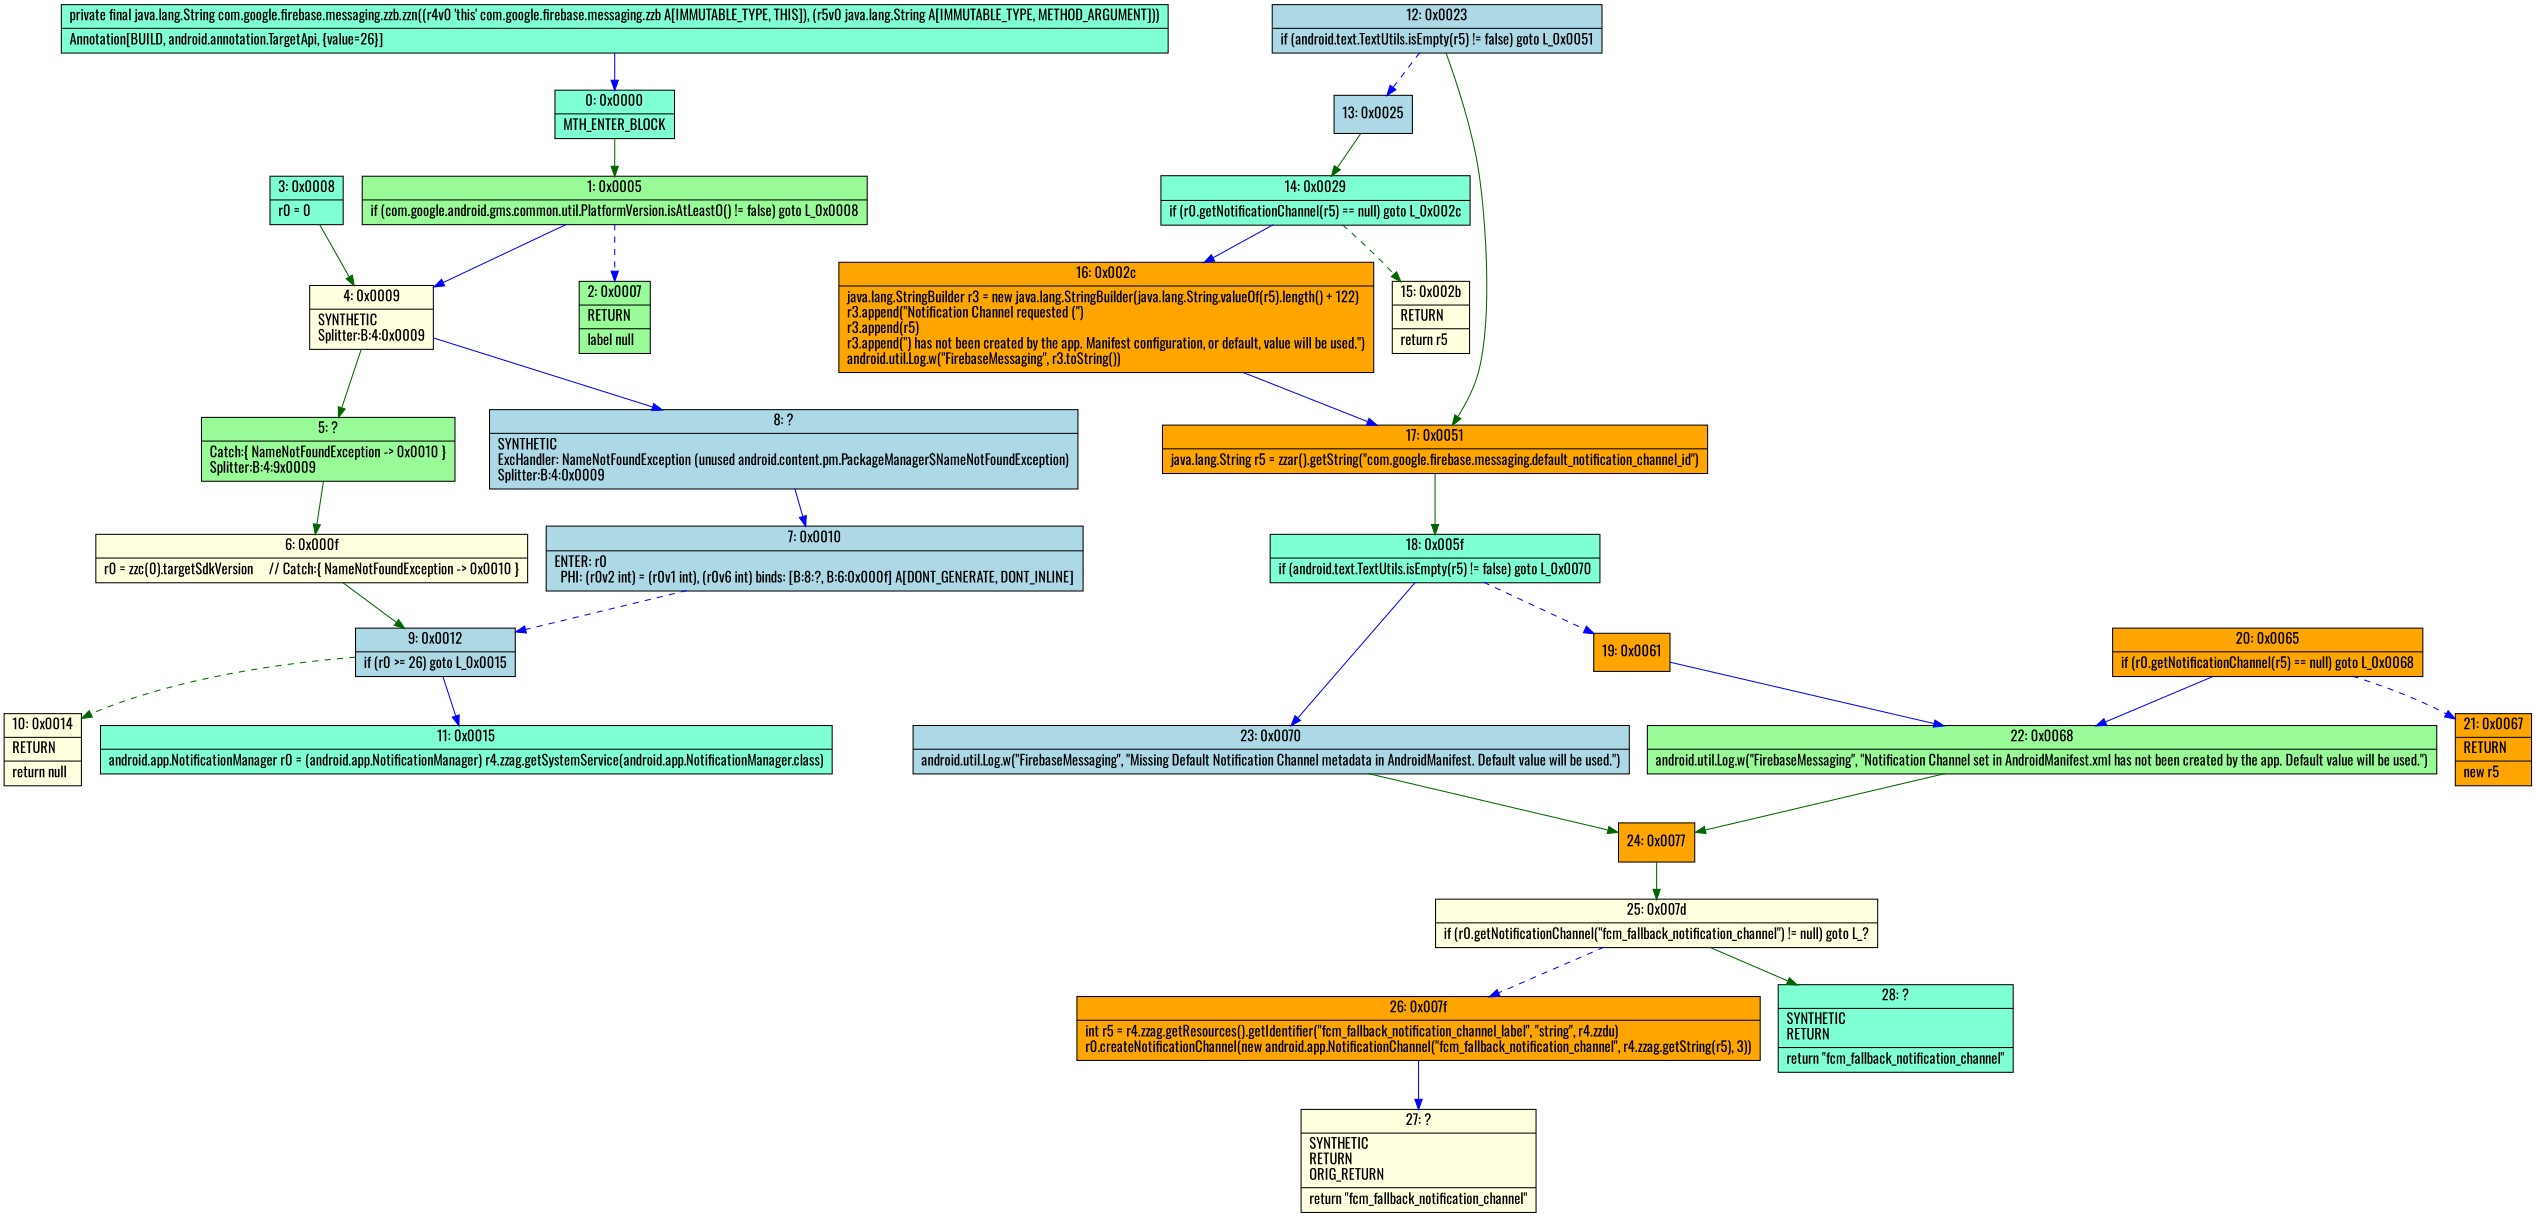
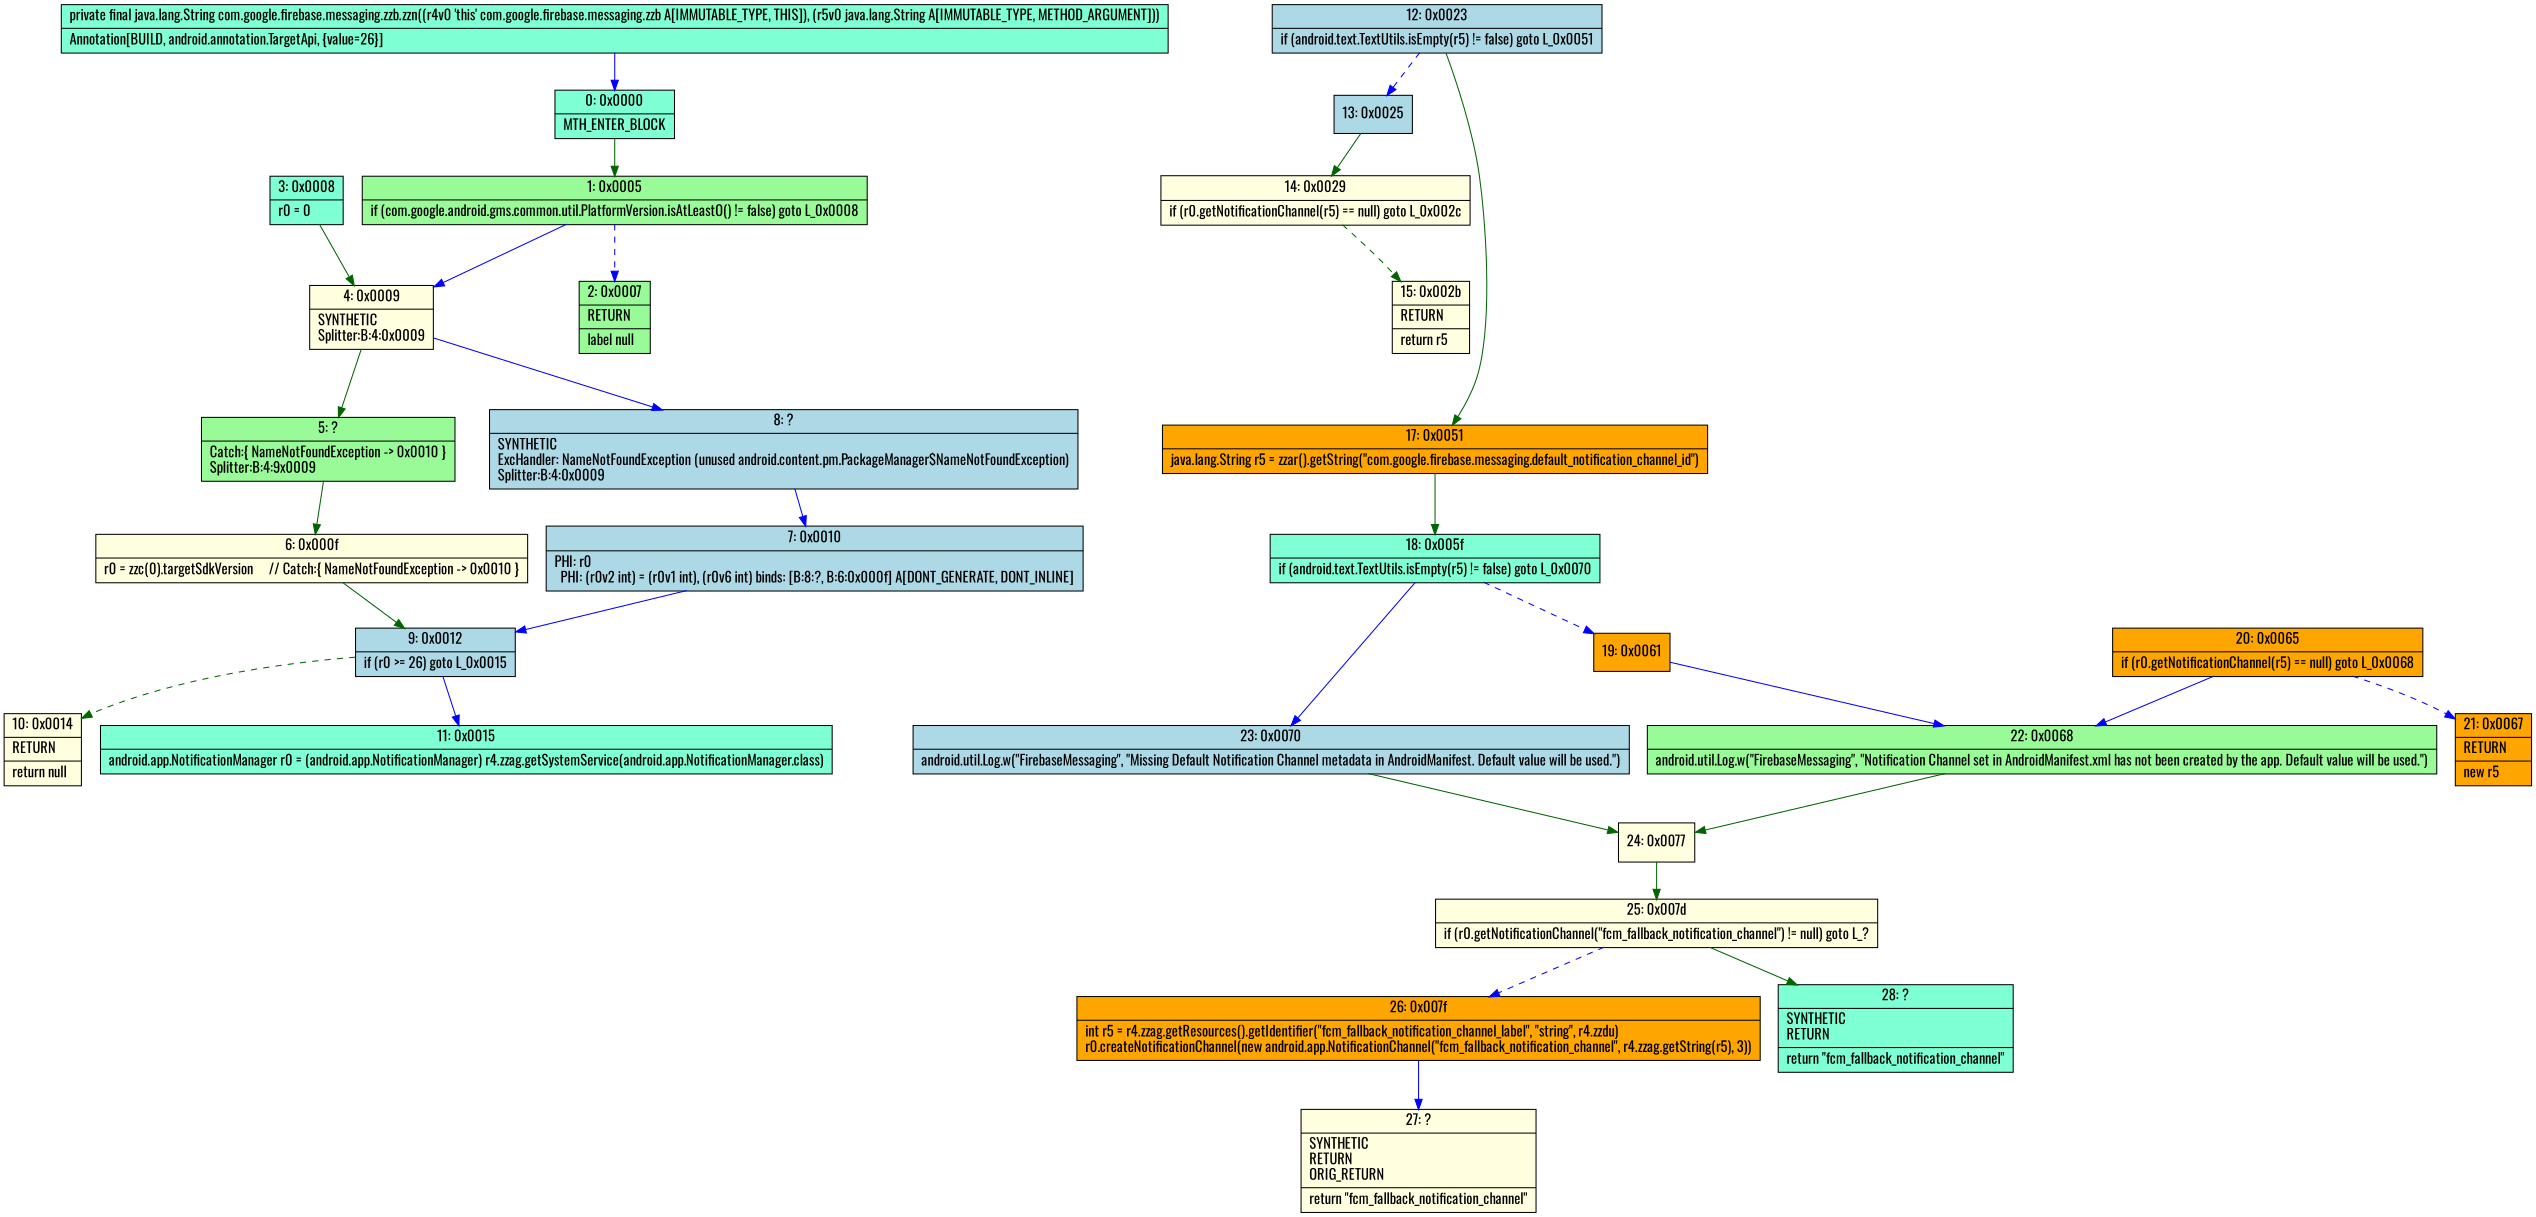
(1316, 200) -> (1316, 200)
(1106, 317) -> none
(583, 563) -> (575, 563)
(606, 610) -> (606, 610)
(1657, 842) -> (1657, 842)
